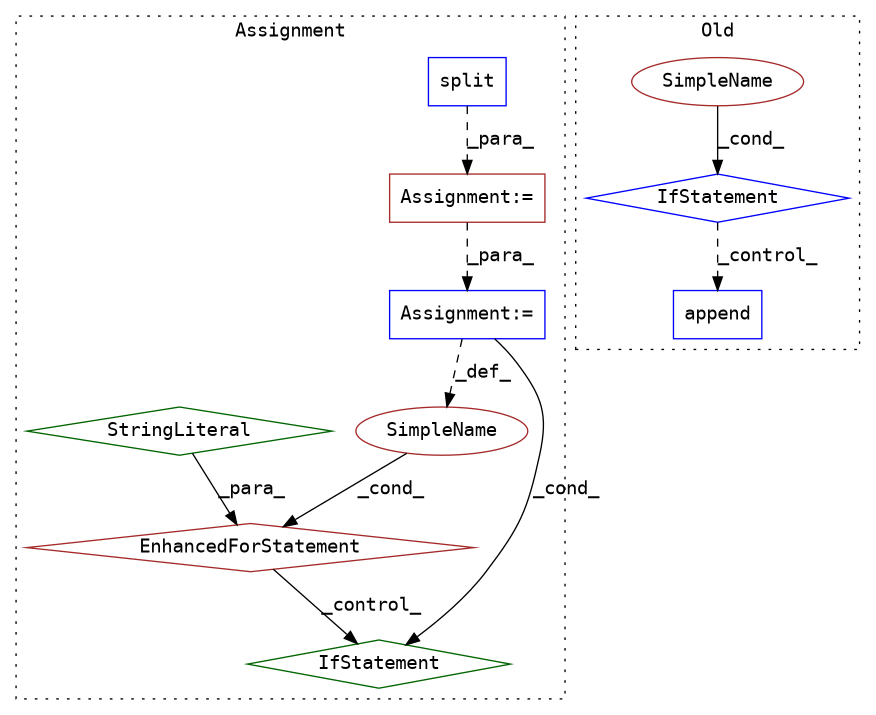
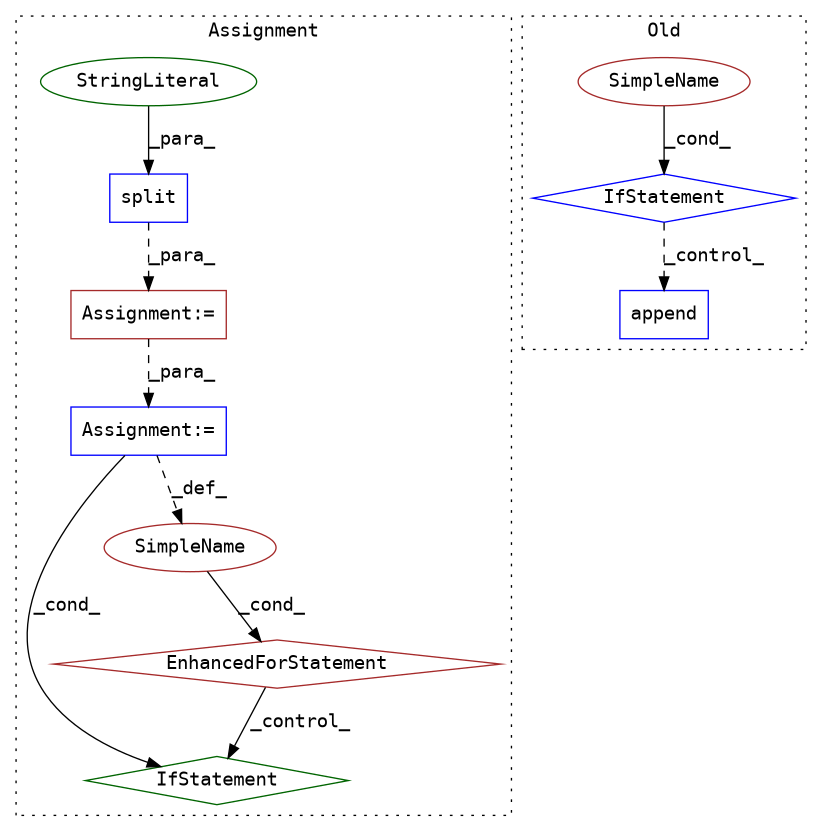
(179, 431) -> (149, 82)
(211, 483) -> (149, 133)
